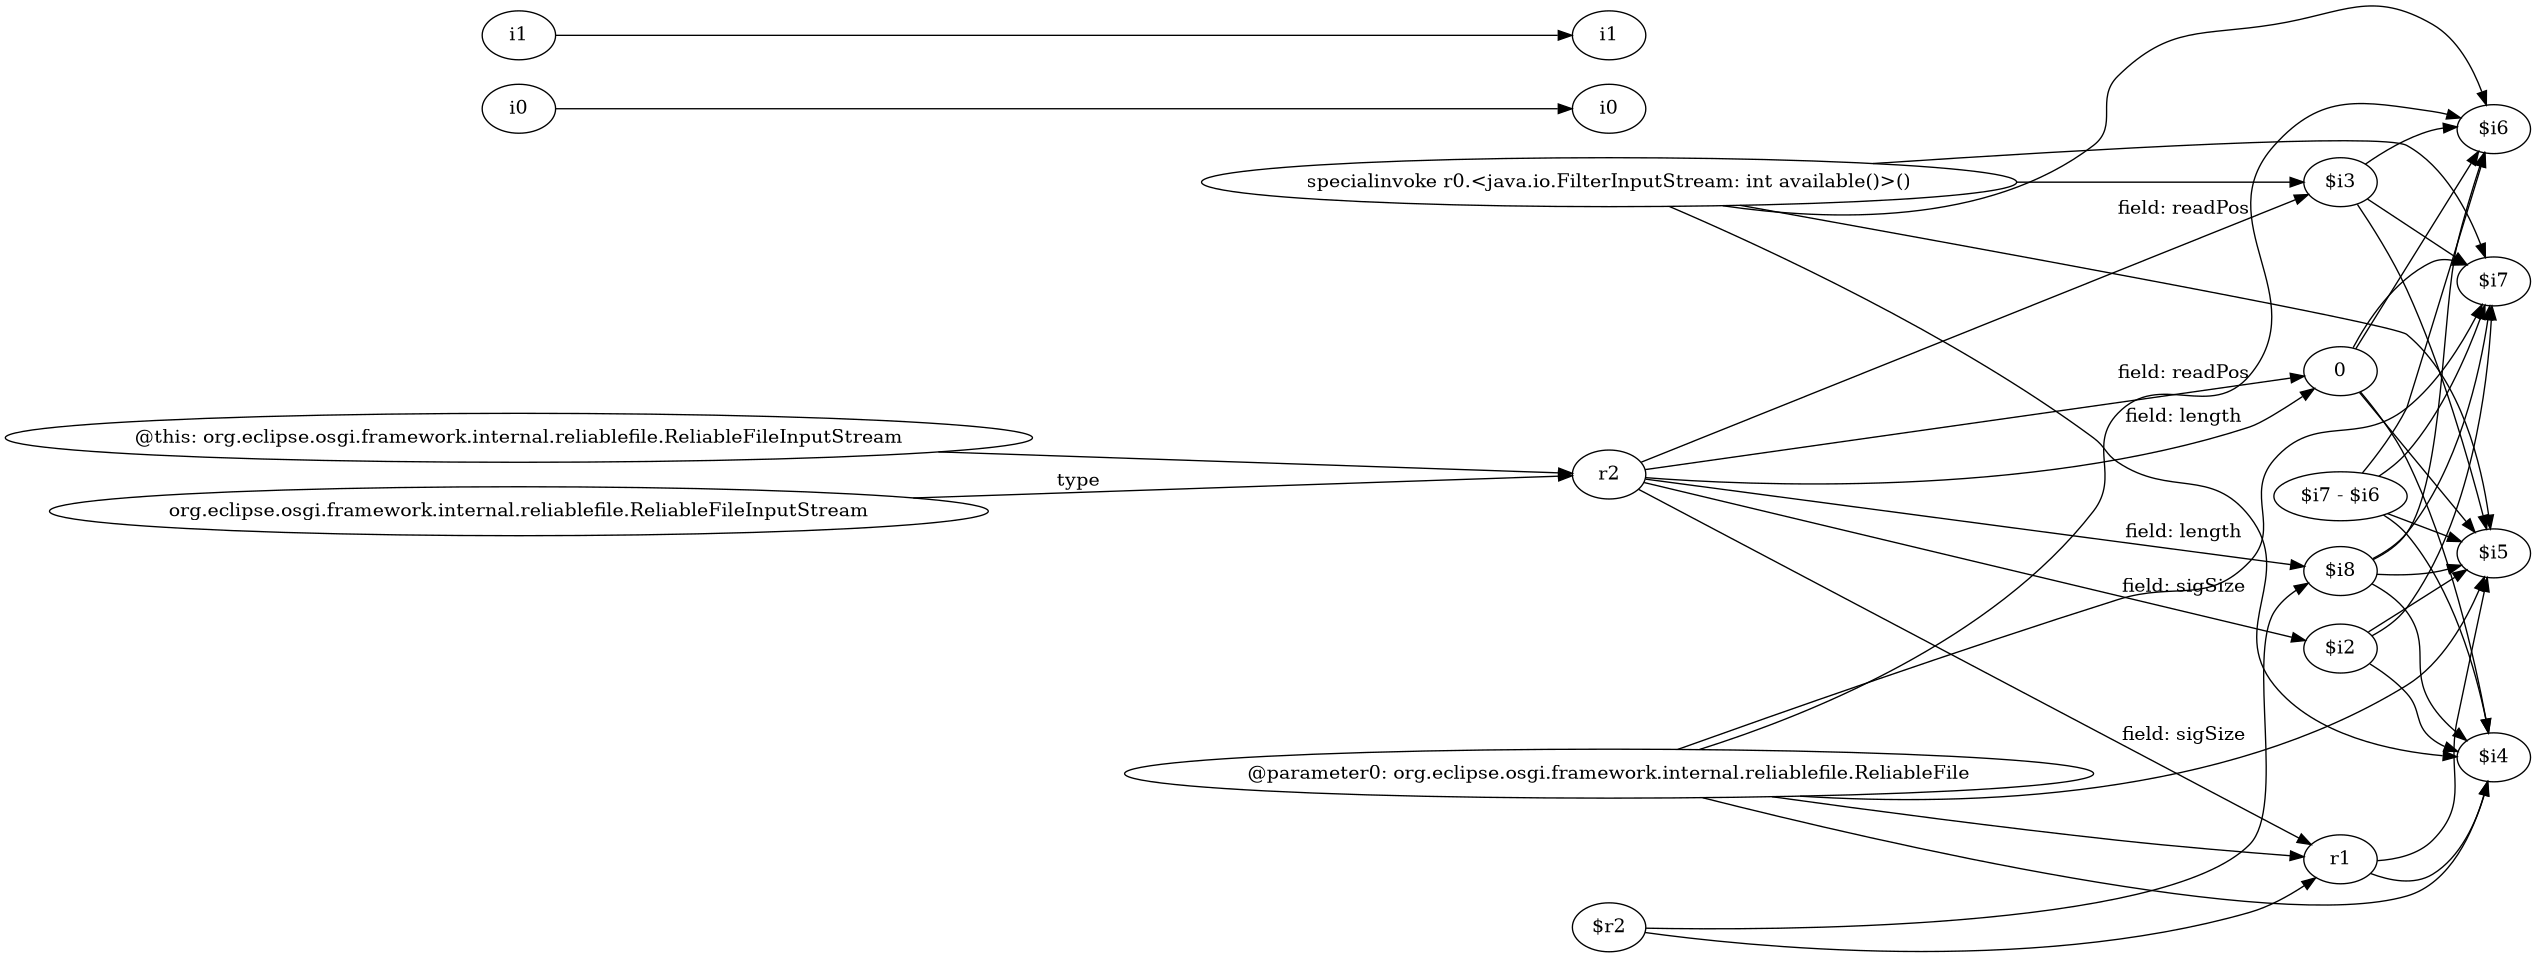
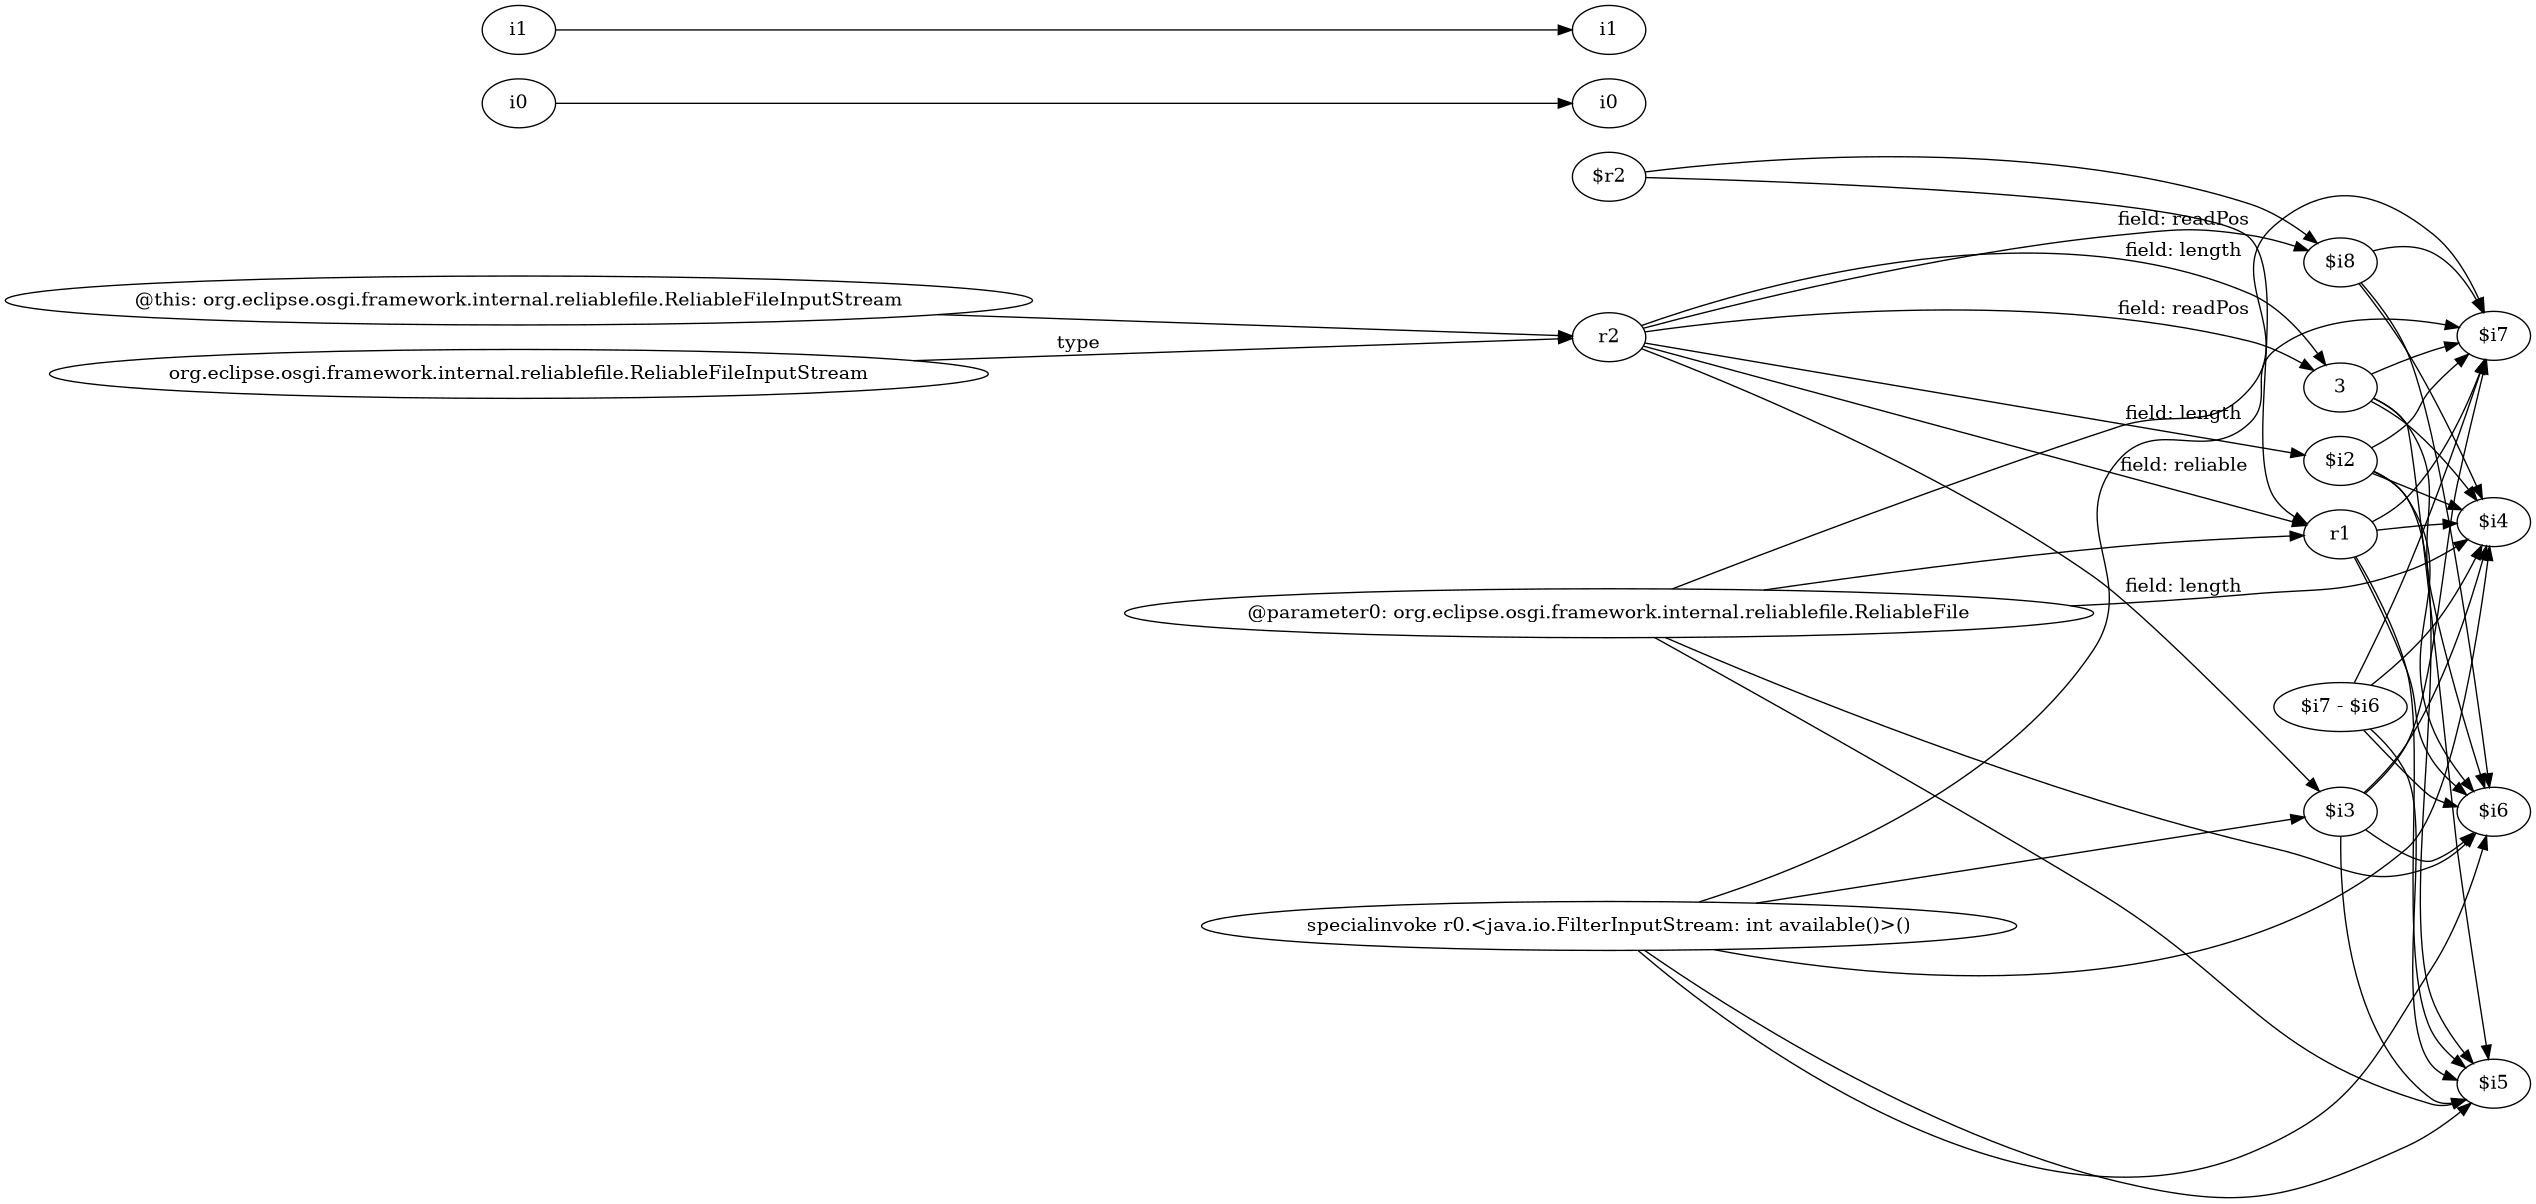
(2184, 209) -> (2184, 587)
(2340, 371) -> (2340, 388)
none -> (2446, 445)
(2184, 532) -> (2184, 220)
(2413, 574) -> none
(2184, 587) -> (2184, 414)
none -> (2454, 648)
none -> (2421, 655)
none -> (2408, 673)
(2184, 735) -> (2184, 466)
